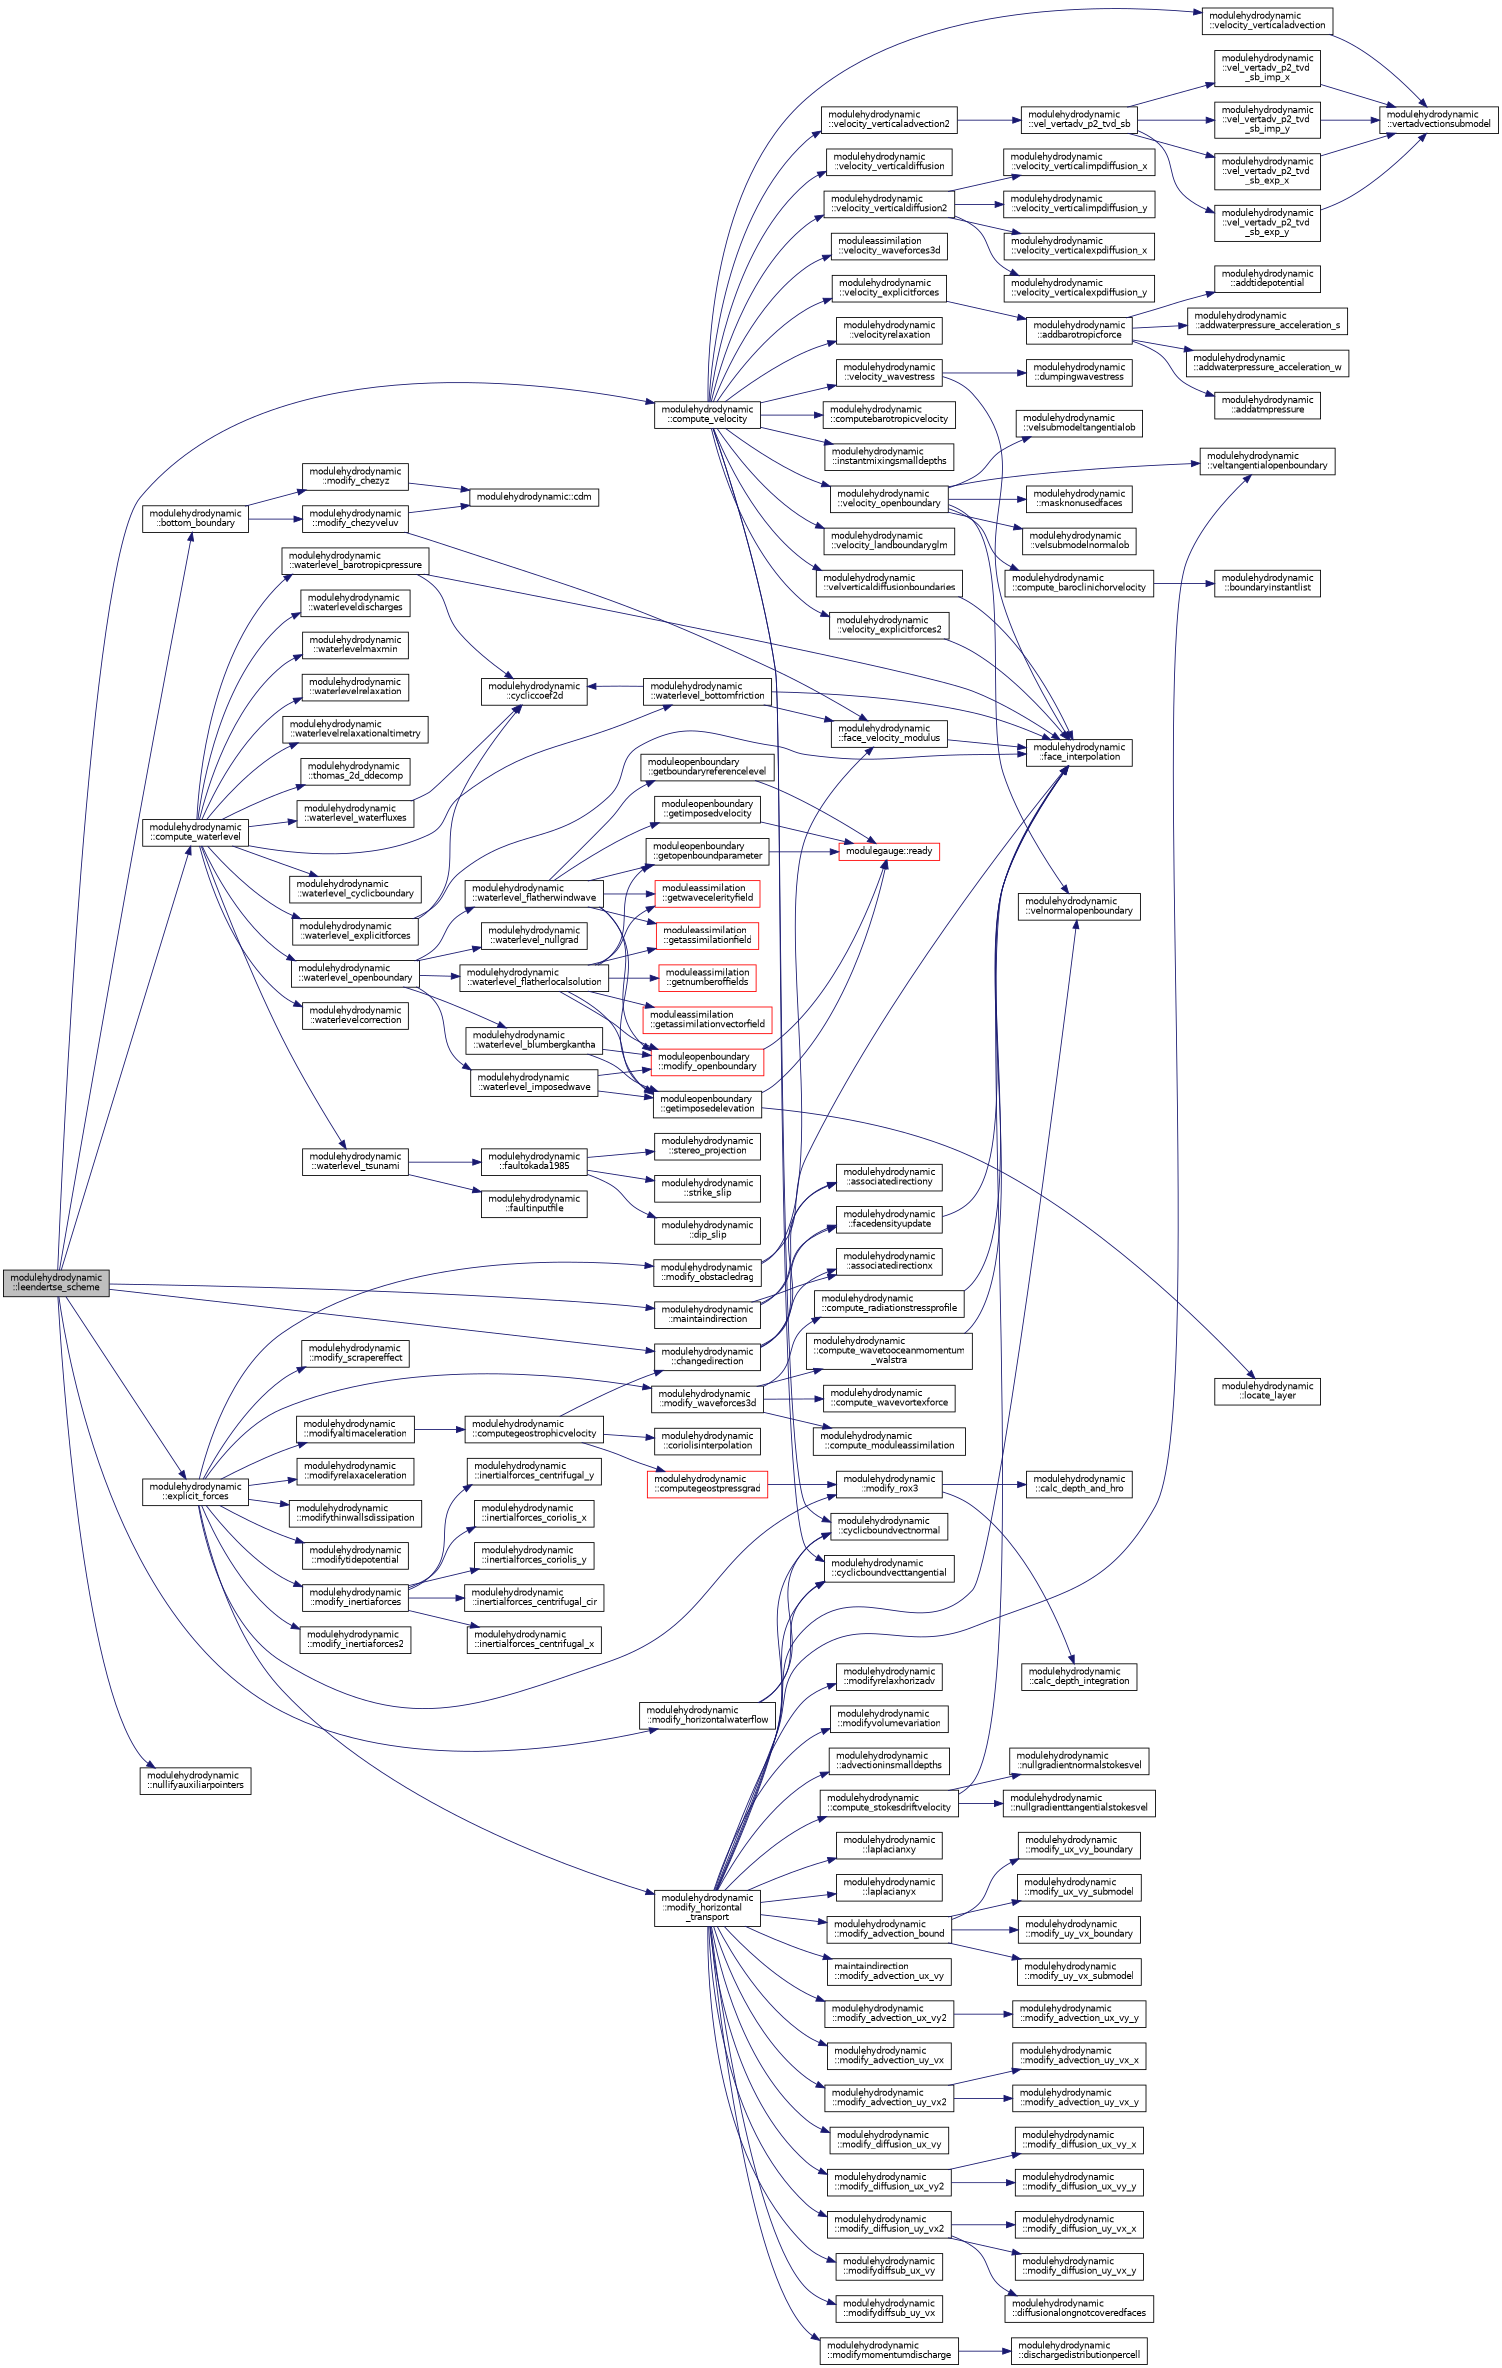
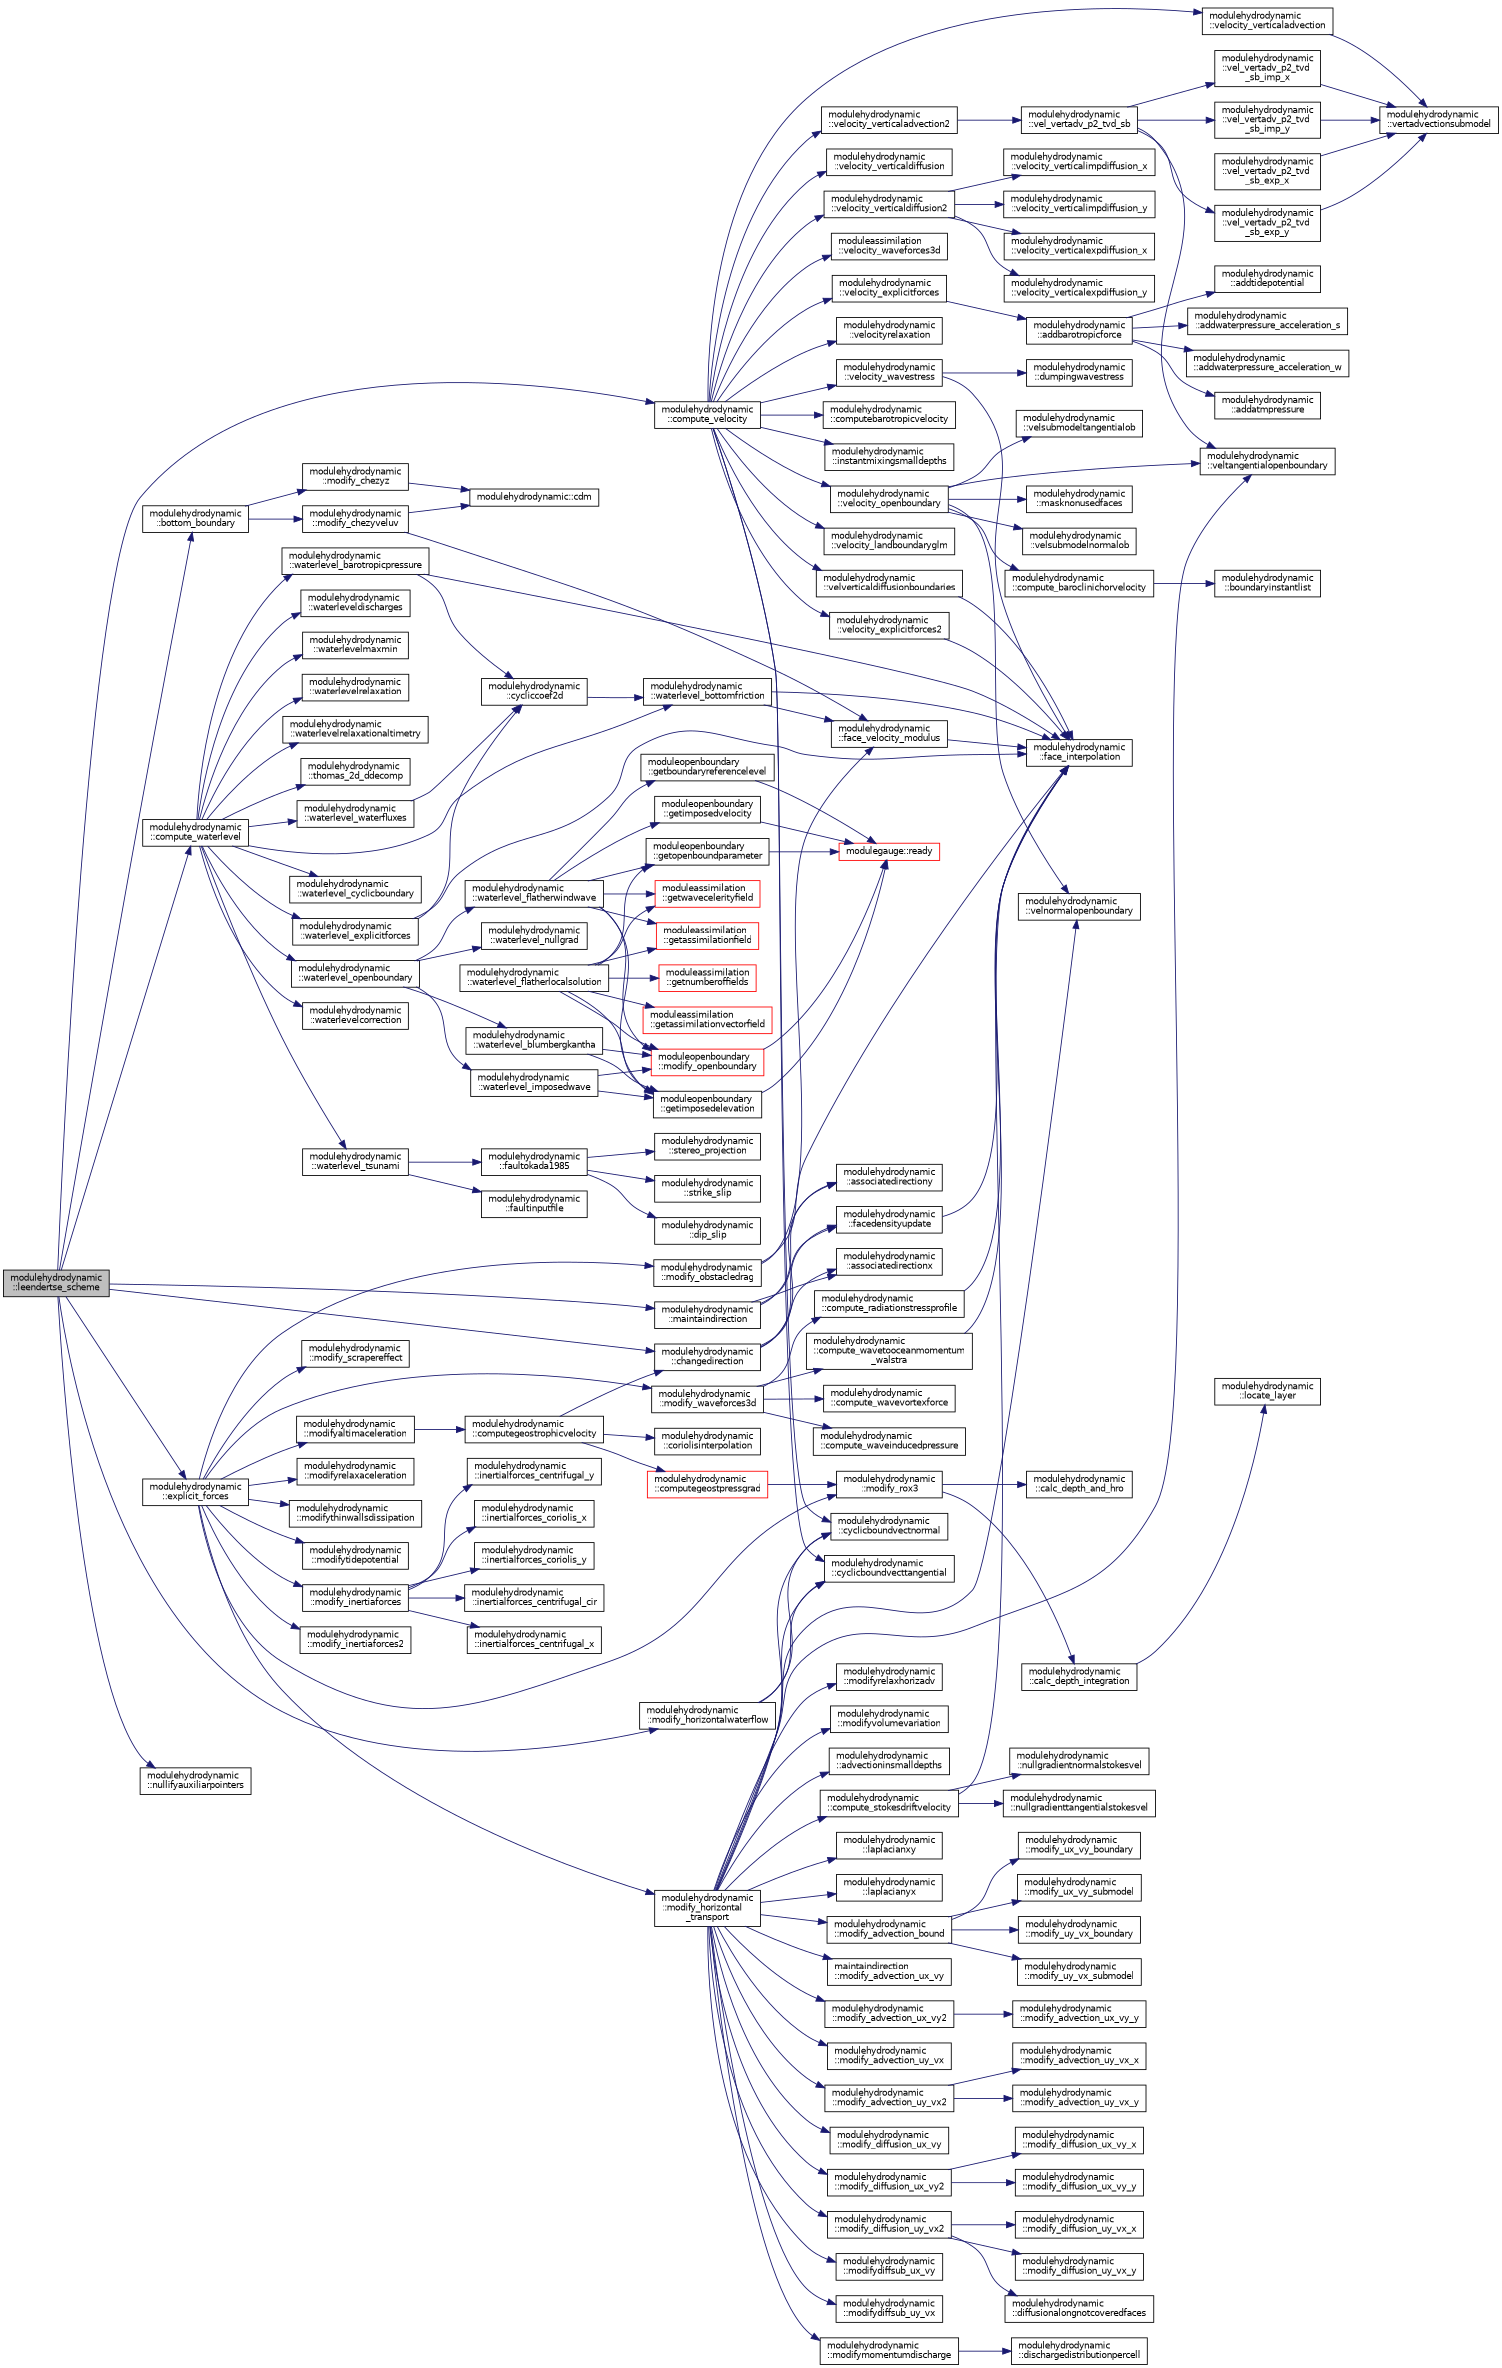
(1167, 144) -> (1173, 286)
(620, 686) -> (611, 698)
(435, 976) -> none
(1032, 1190) -> (1223, 1552)
(889, 1442) -> (889, 1442)
